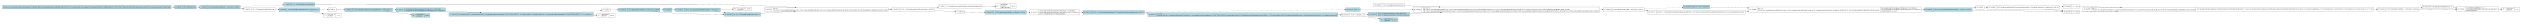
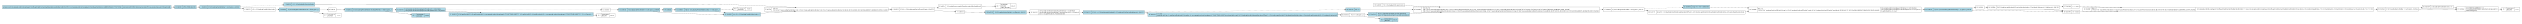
(585, 12) -> (523, 10)
